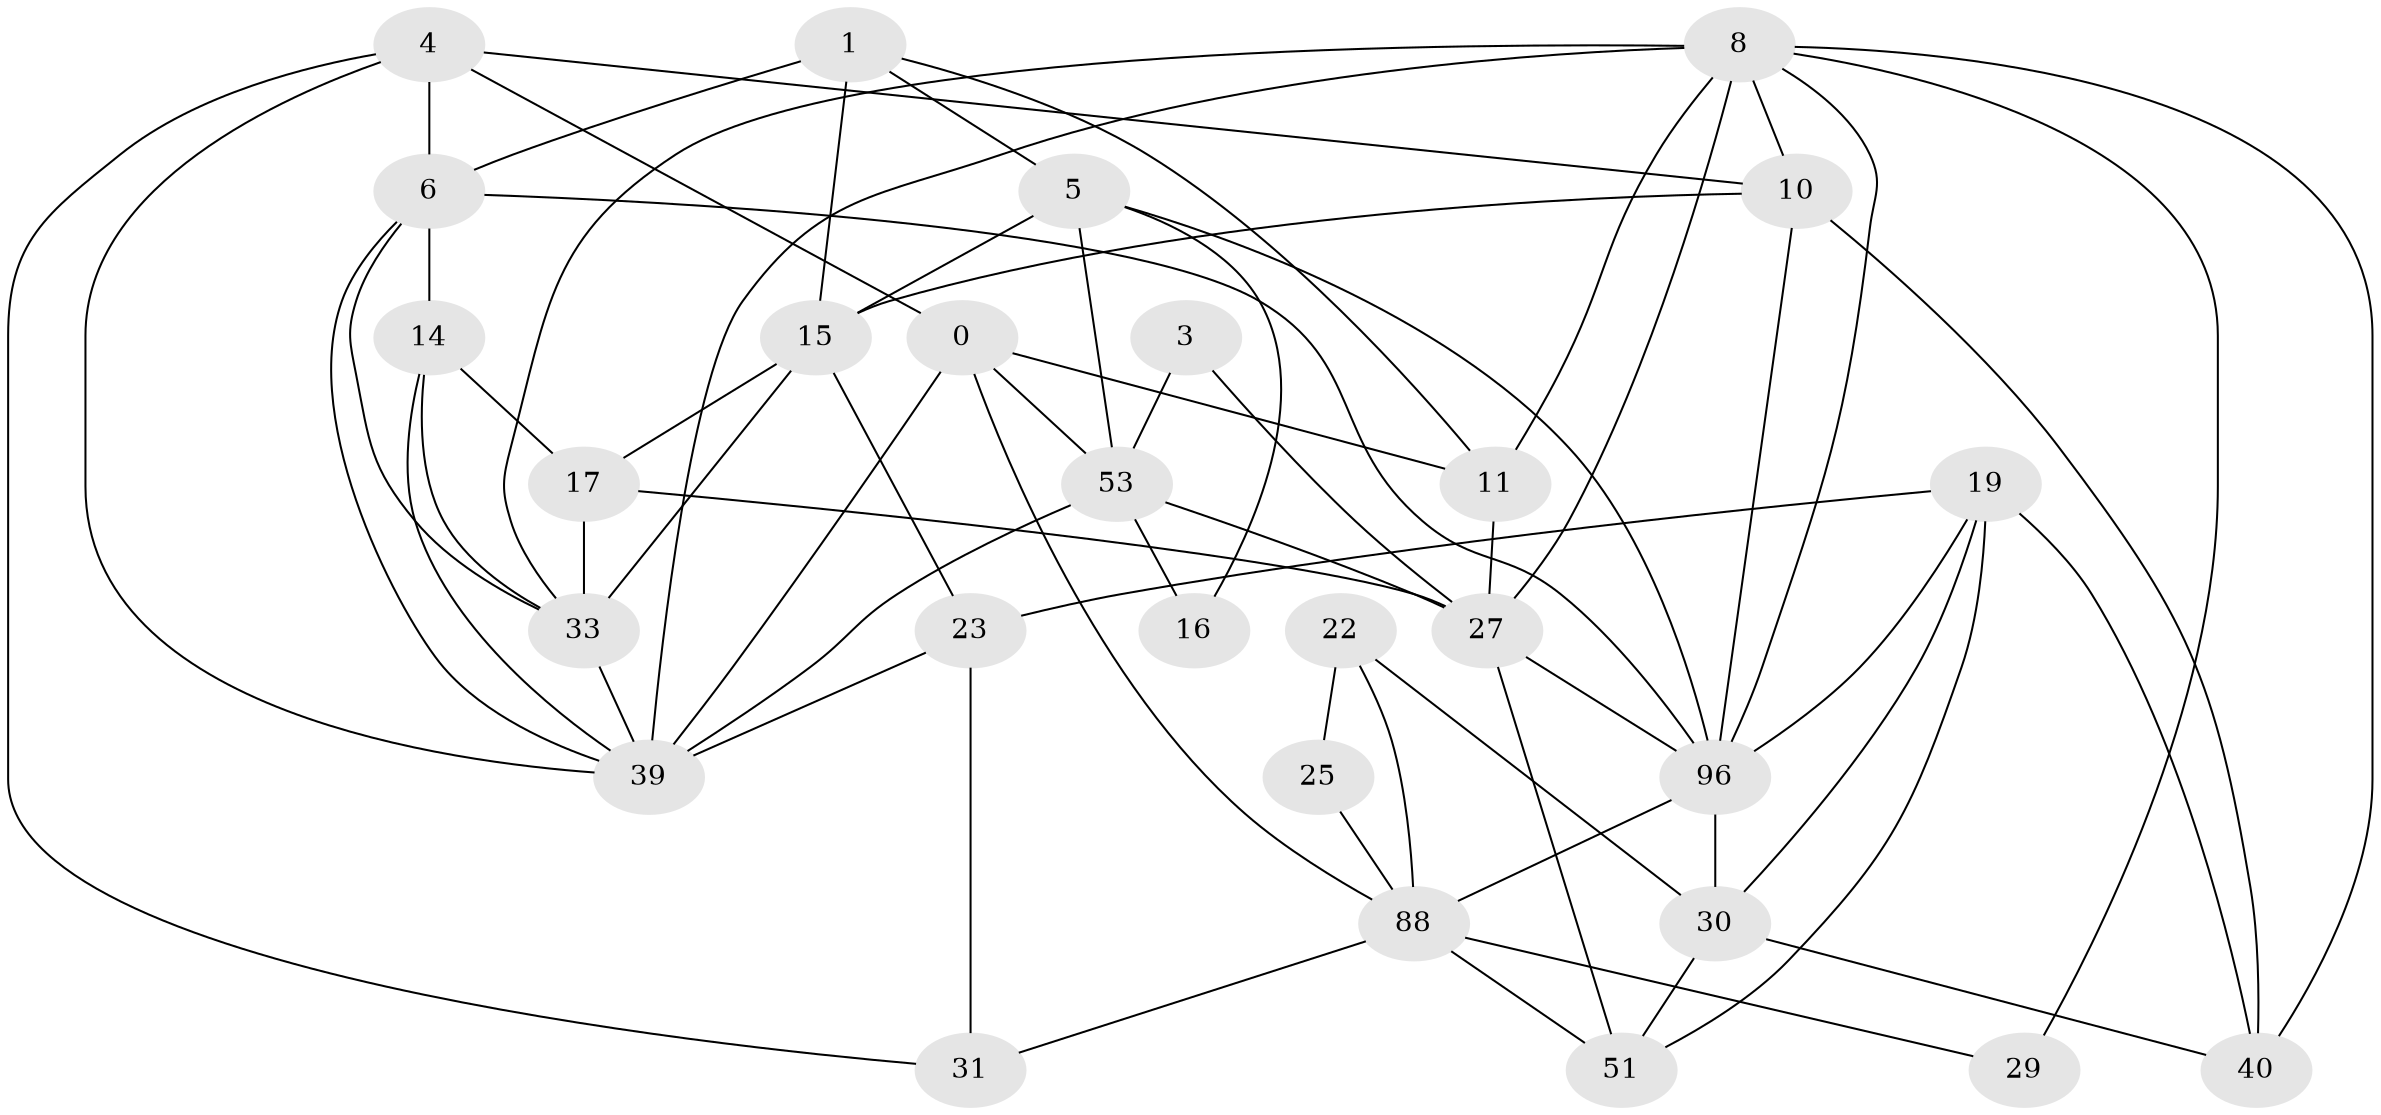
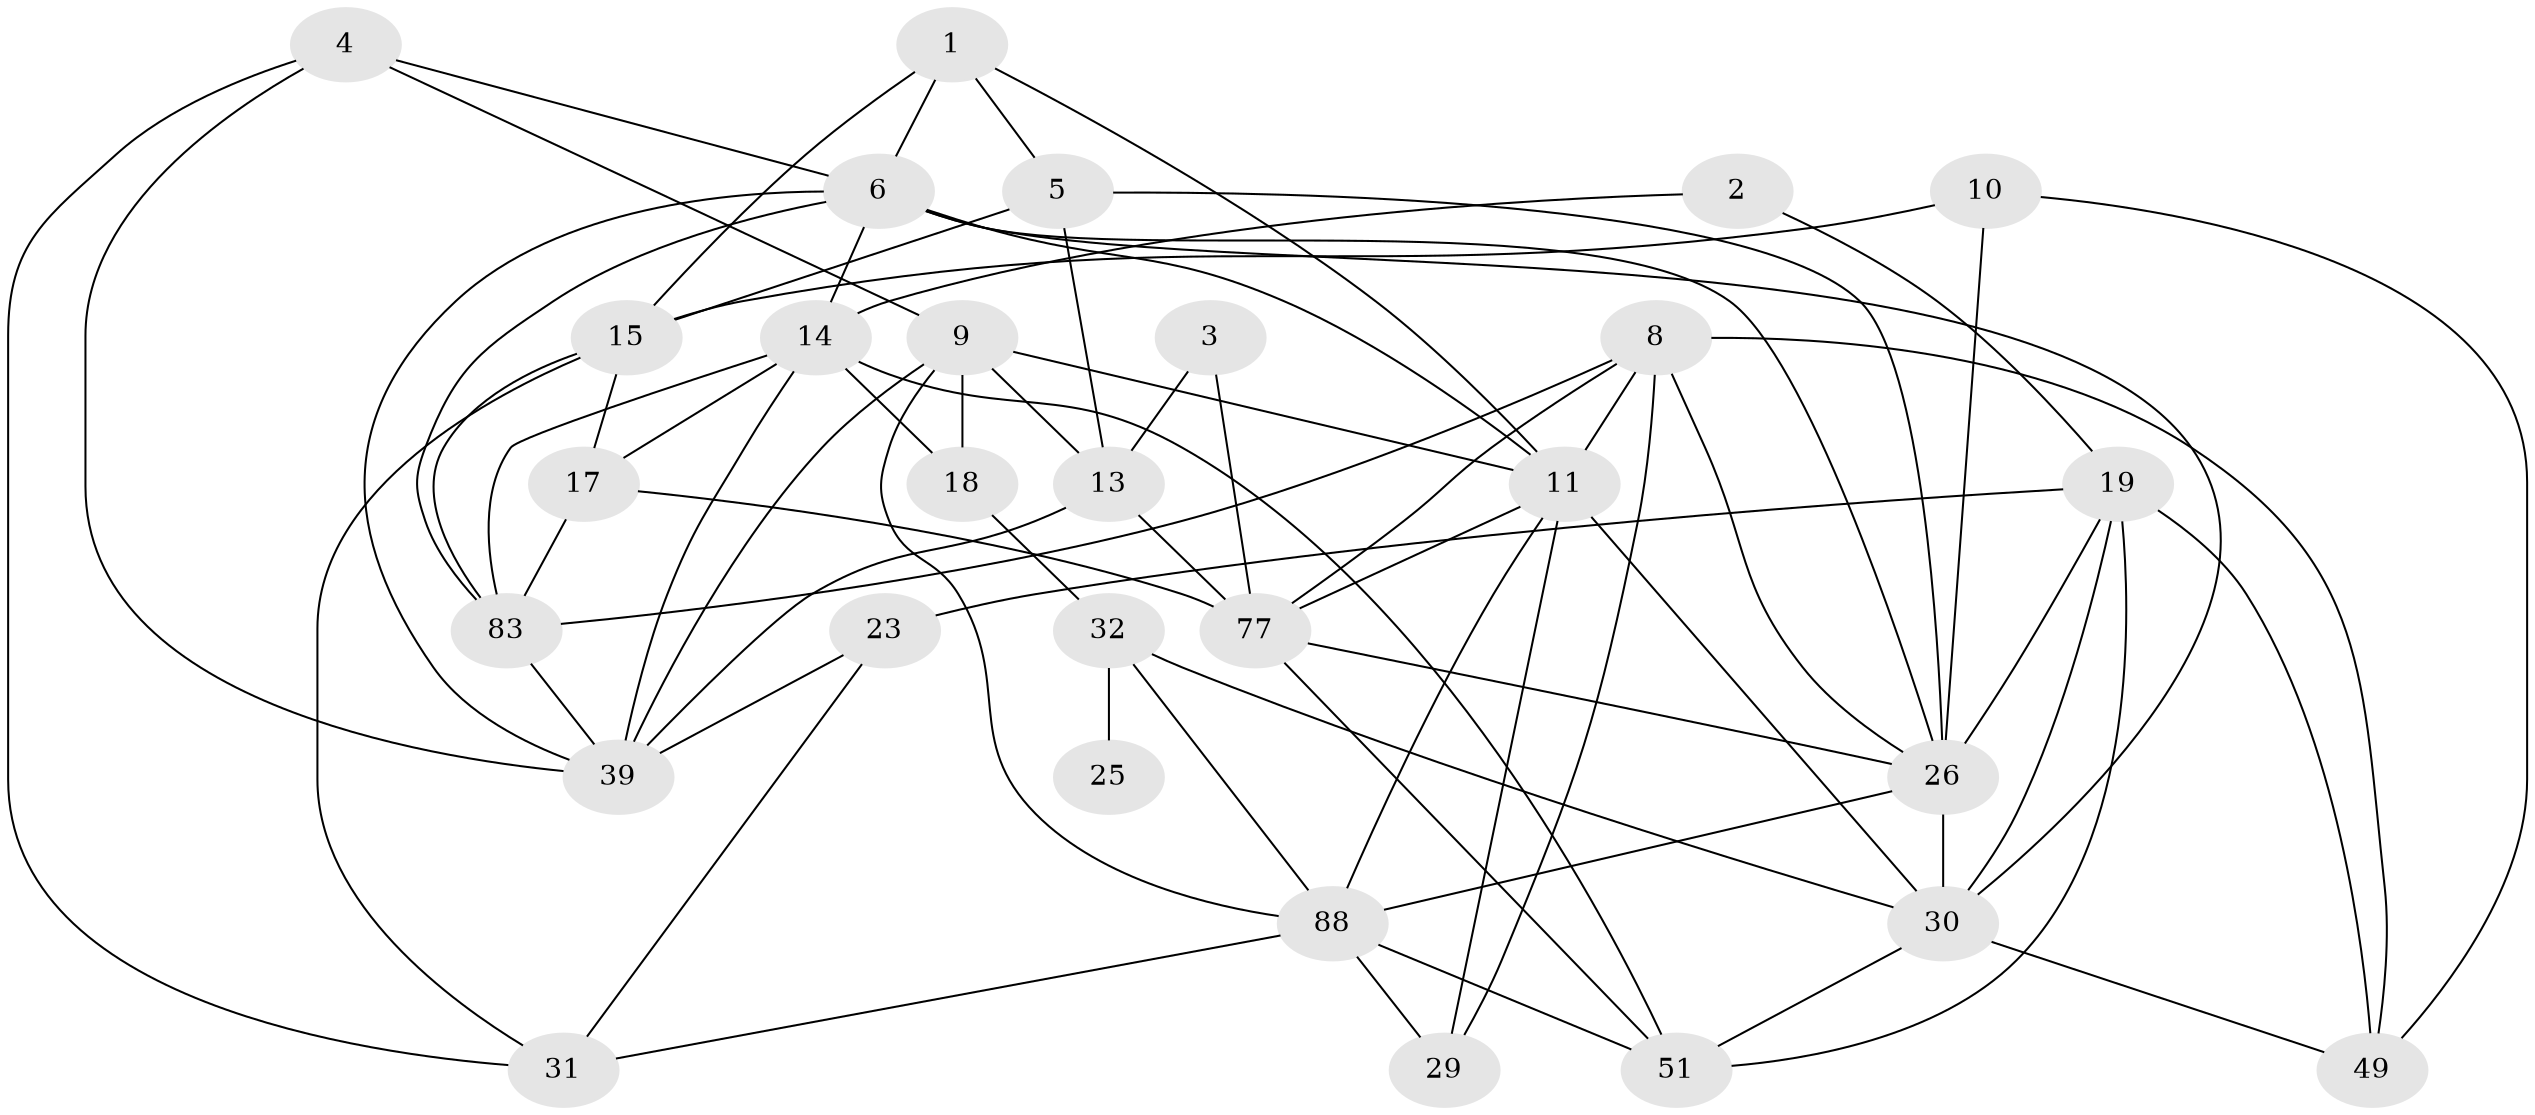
(1768, 118) -> none
(1176, 125) -> none
(972, 164) -> none
none -> (1738, 191)
none -> (1247, 287)
none -> (1798, 293)
(962, 338) -> (962, 338)
(893, 484) -> (317, 680)
none -> (962, 484)
(1117, 484) -> (1109, 484)
none -> (1371, 600)
(584, 631) -> (507, 631)
(1194, 631) -> none
(1341, 631) -> (1109, 631)
(1487, 631) -> (1255, 631)
none -> (1754, 704)
(1715, 777) -> (1943, 777)
none -> (1499, 803)
(1366, 851) -> (1436, 699)
(2257, 1070) -> (2372, 1070)
